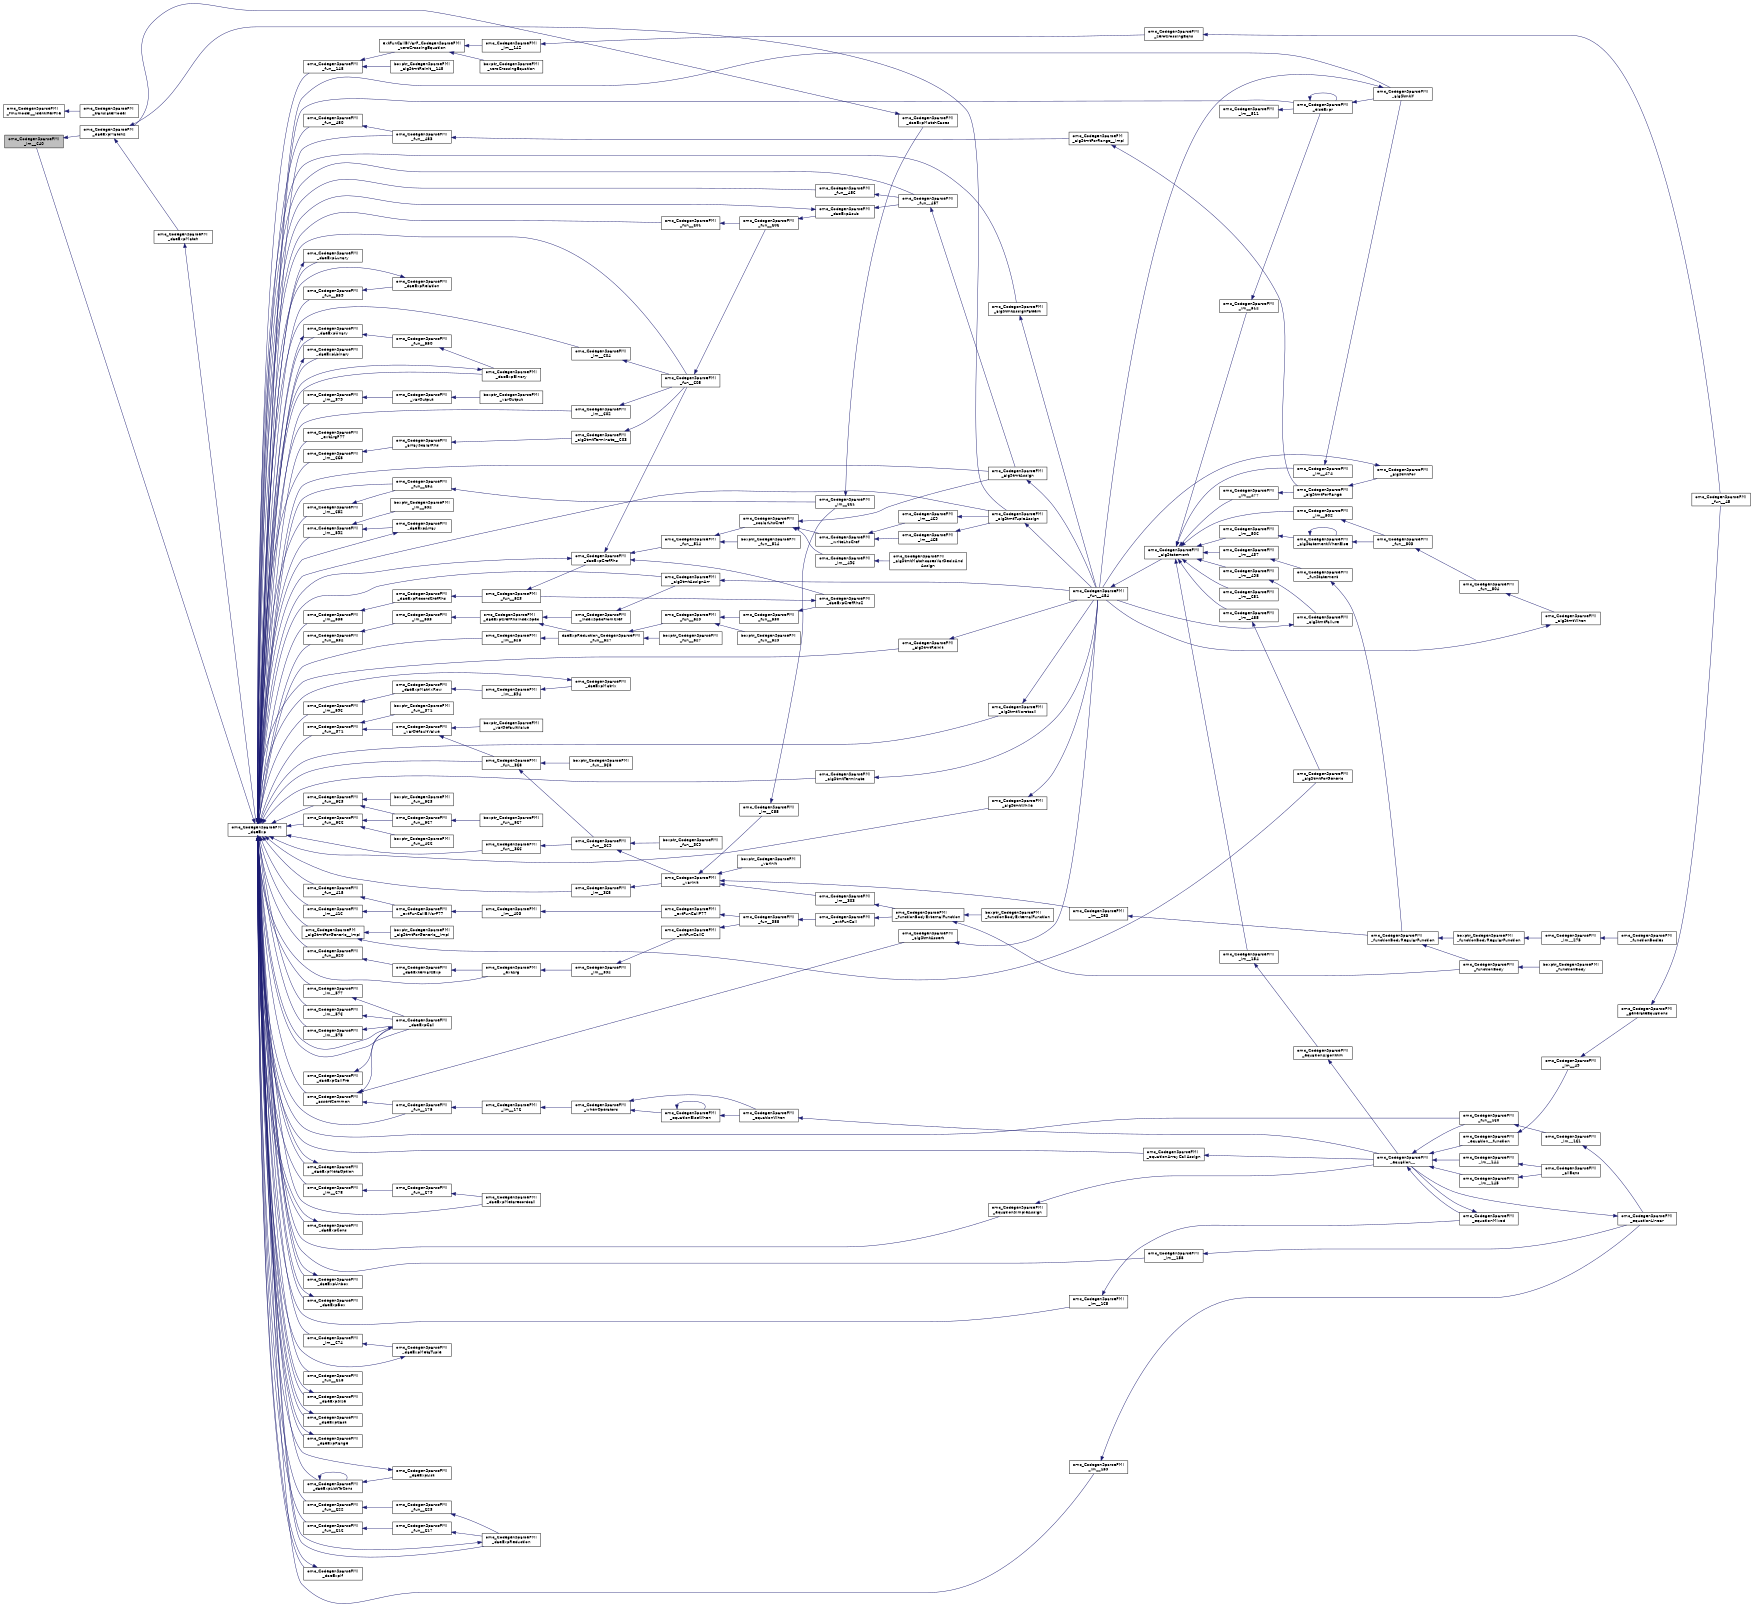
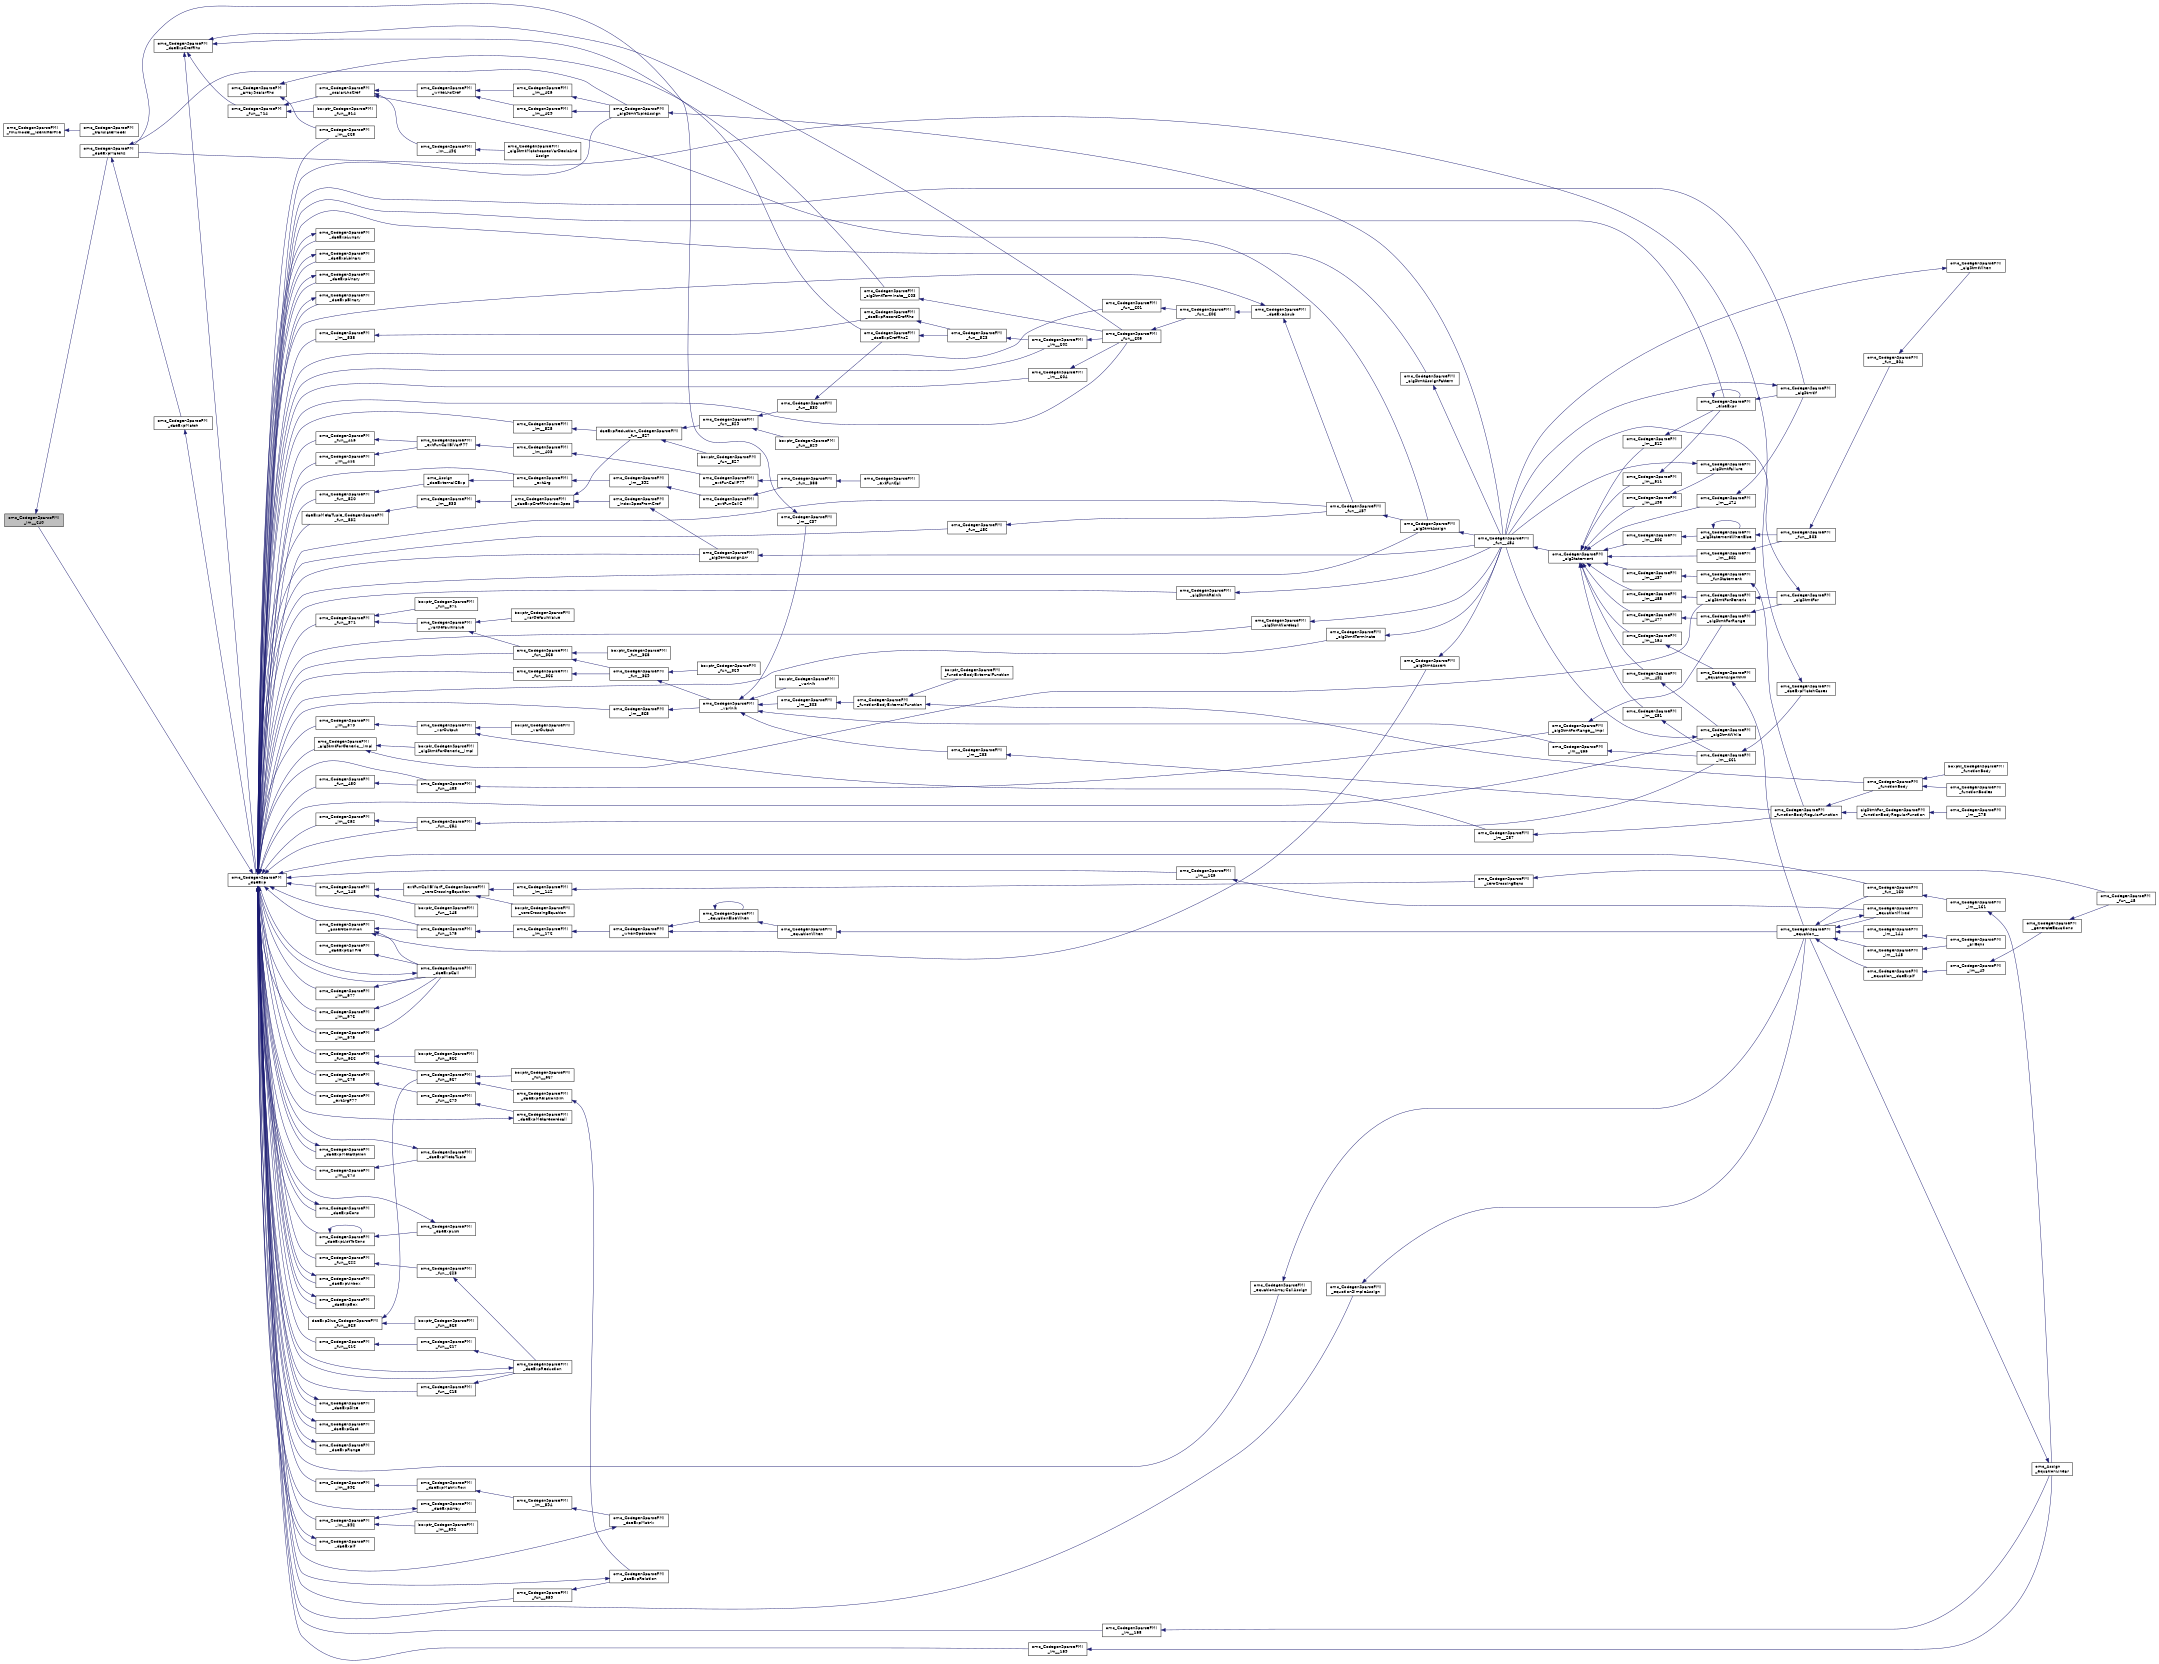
(422, 67) -> (446, 910)
(422, 341) -> none
(380, 449) -> (297, 117)
none -> (1602, 513)
none -> (807, 519)
(691, 542) -> (257, 111)
(558, 577) -> (1018, 339)
none -> (1766, 598)
(333, 638) -> (345, 518)
none -> (1652, 676)
none -> (1682, 734)
(333, 799) -> (345, 1323)
none -> (1504, 836)
(422, 841) -> (446, 1056)
(601, 891) -> (639, 712)
(885, 917) -> none
(1489, 938) -> (1893, 813)
(1611, 938) -> (1937, 787)
(422, 970) -> (446, 481)
none -> (543, 1096)
(280, 1114) -> (296, 1100)
(1489, 1139) -> (1893, 974)
(1647, 1219) -> (2052, 1469)
none -> (497, 1378)
